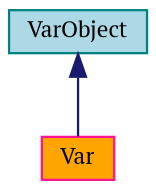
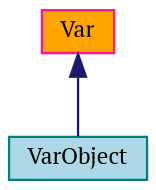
(78, 107) -> (78, 107)
